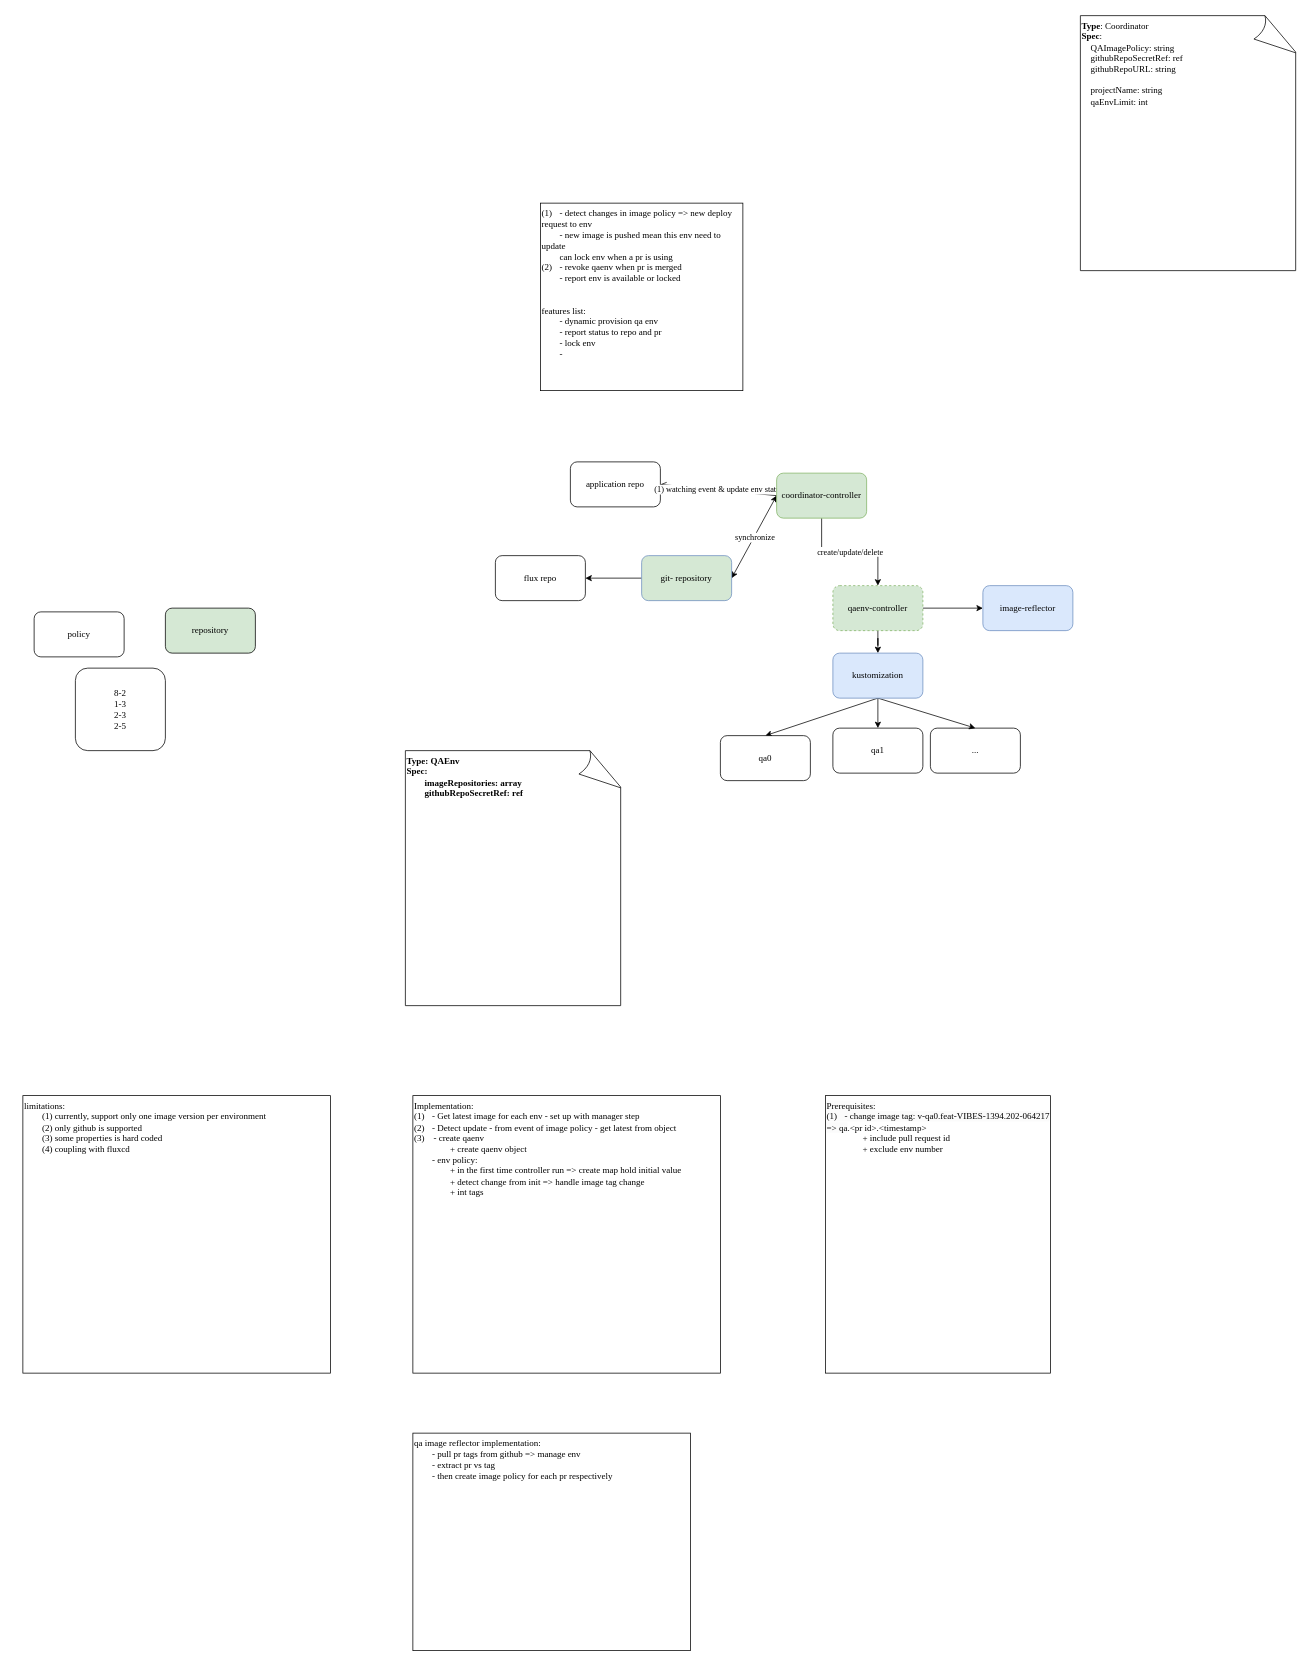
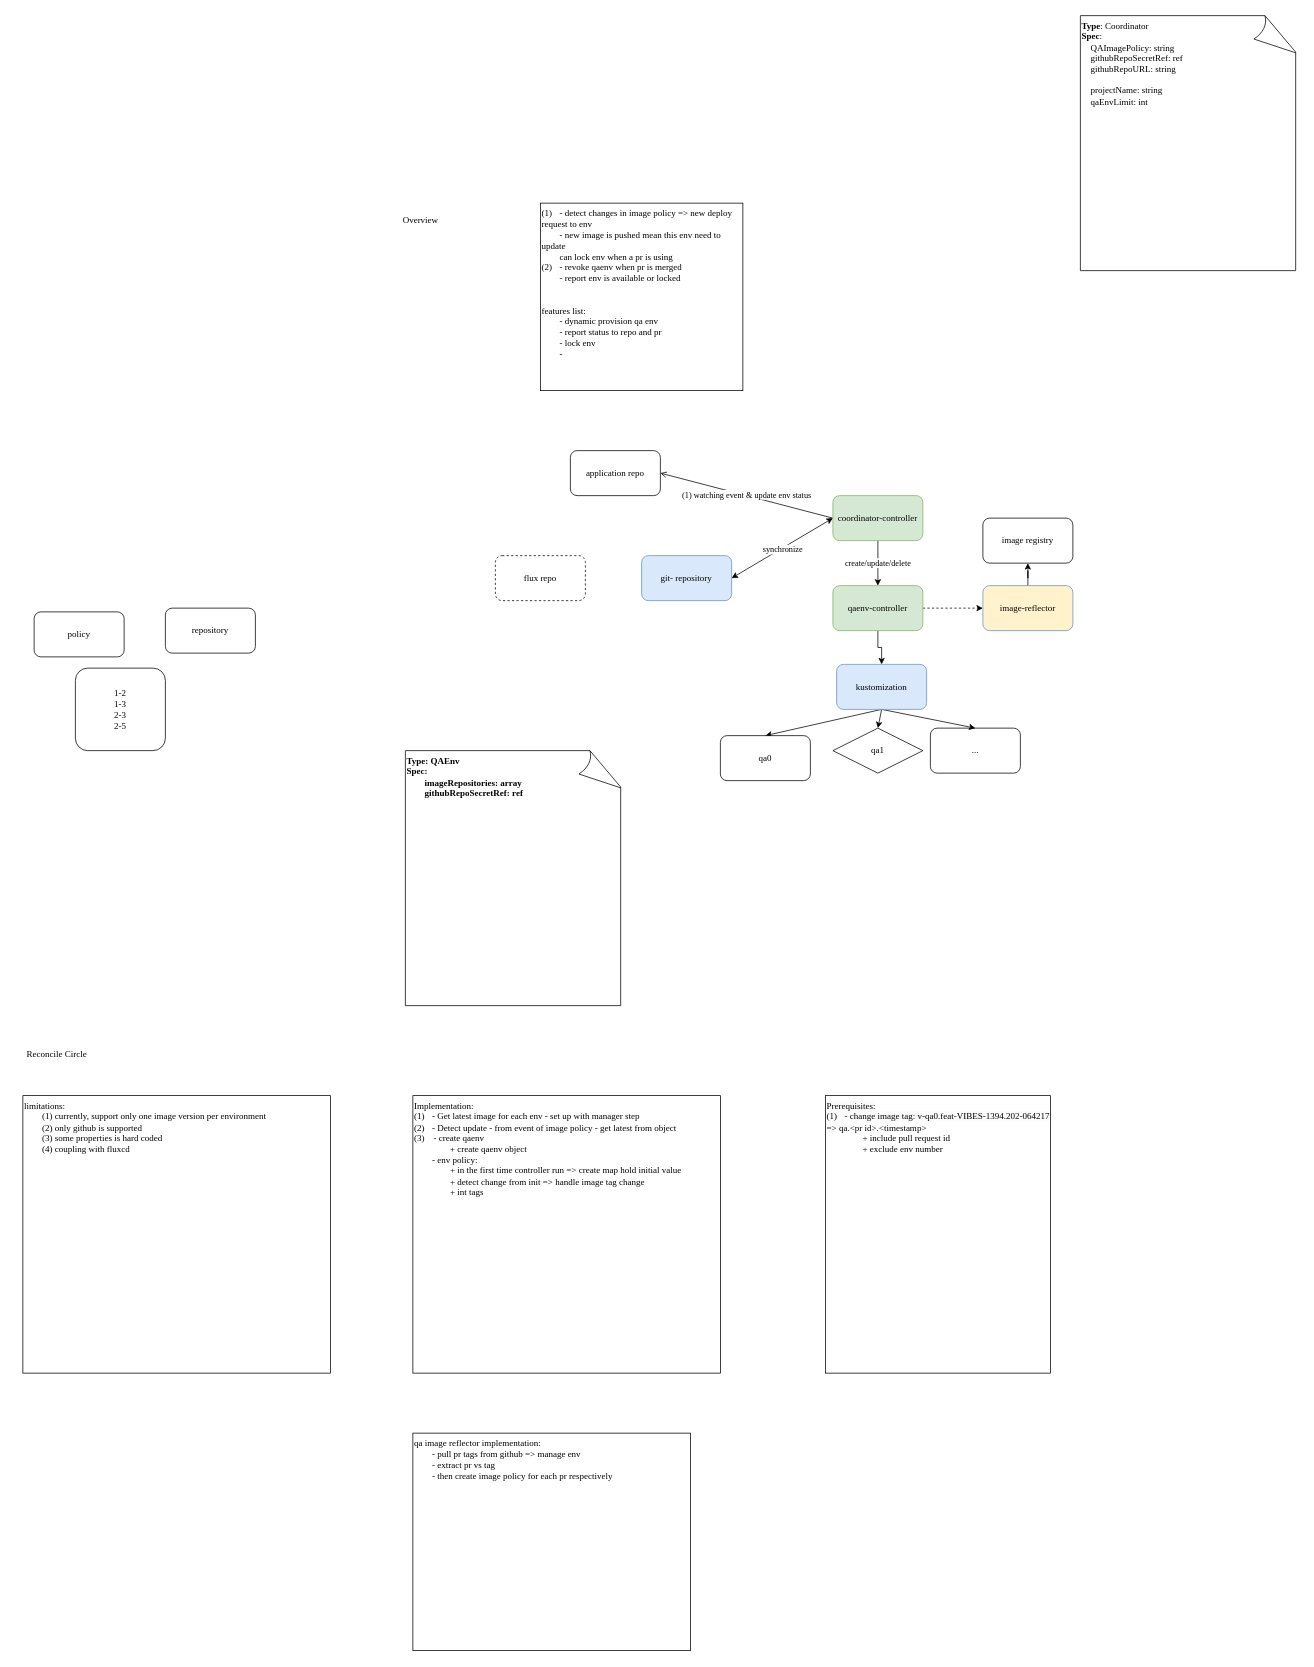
none -> (420, 220)
(615, 484) -> (615, 473)
(822, 495) -> (878, 518)
none -> (1028, 540)
none -> (1028, 574)
(540, 578) -> (540, 578)
(592, 578) -> none
(687, 578) -> (687, 578)
(878, 608) -> (878, 608)
(950, 608) -> (950, 608)
(1028, 608) -> (1028, 608)
(210, 630) -> (210, 630)
(878, 675) -> (882, 687)
(120, 709) -> (120, 709)
(878, 750) -> (878, 750)
none -> (57, 1054)
